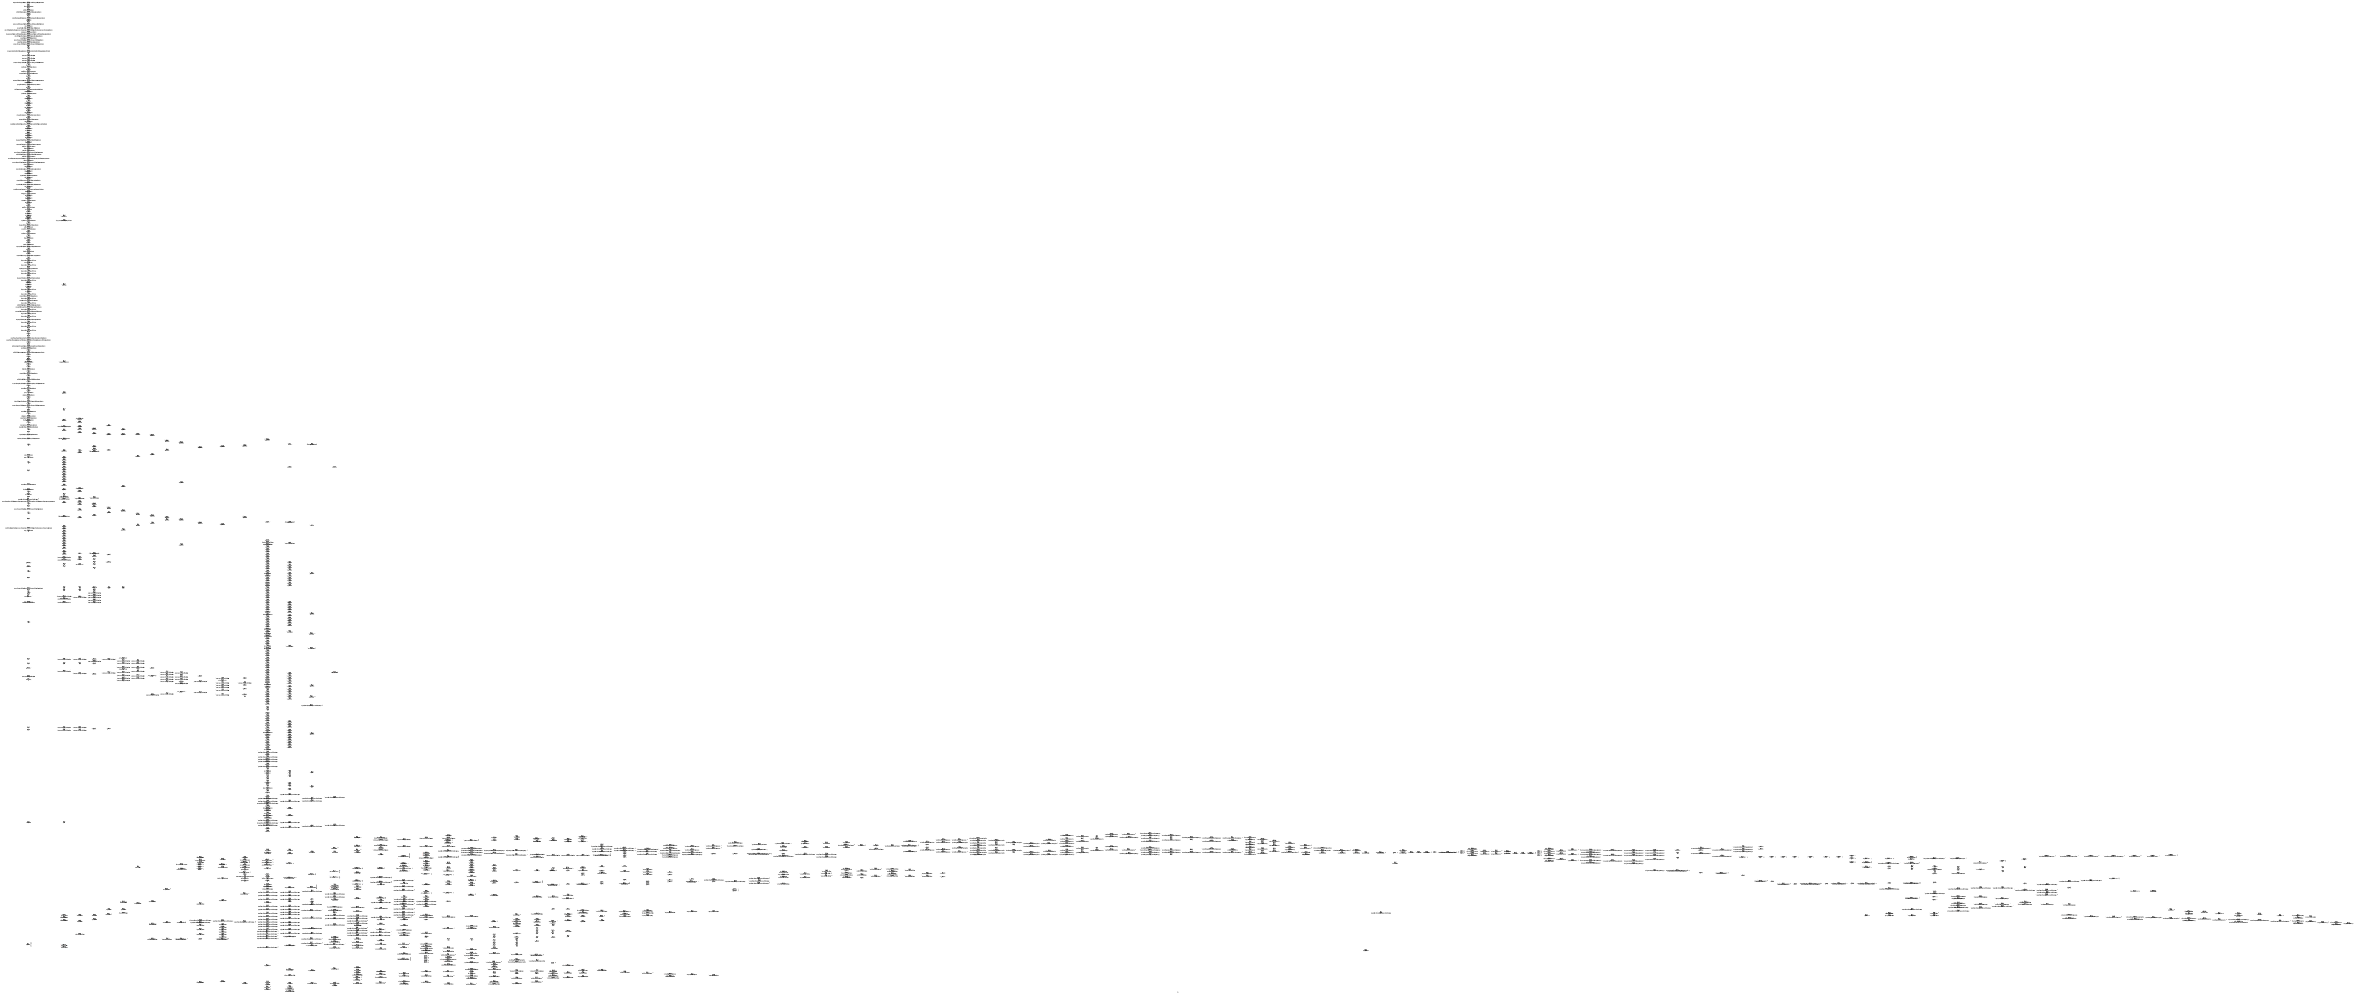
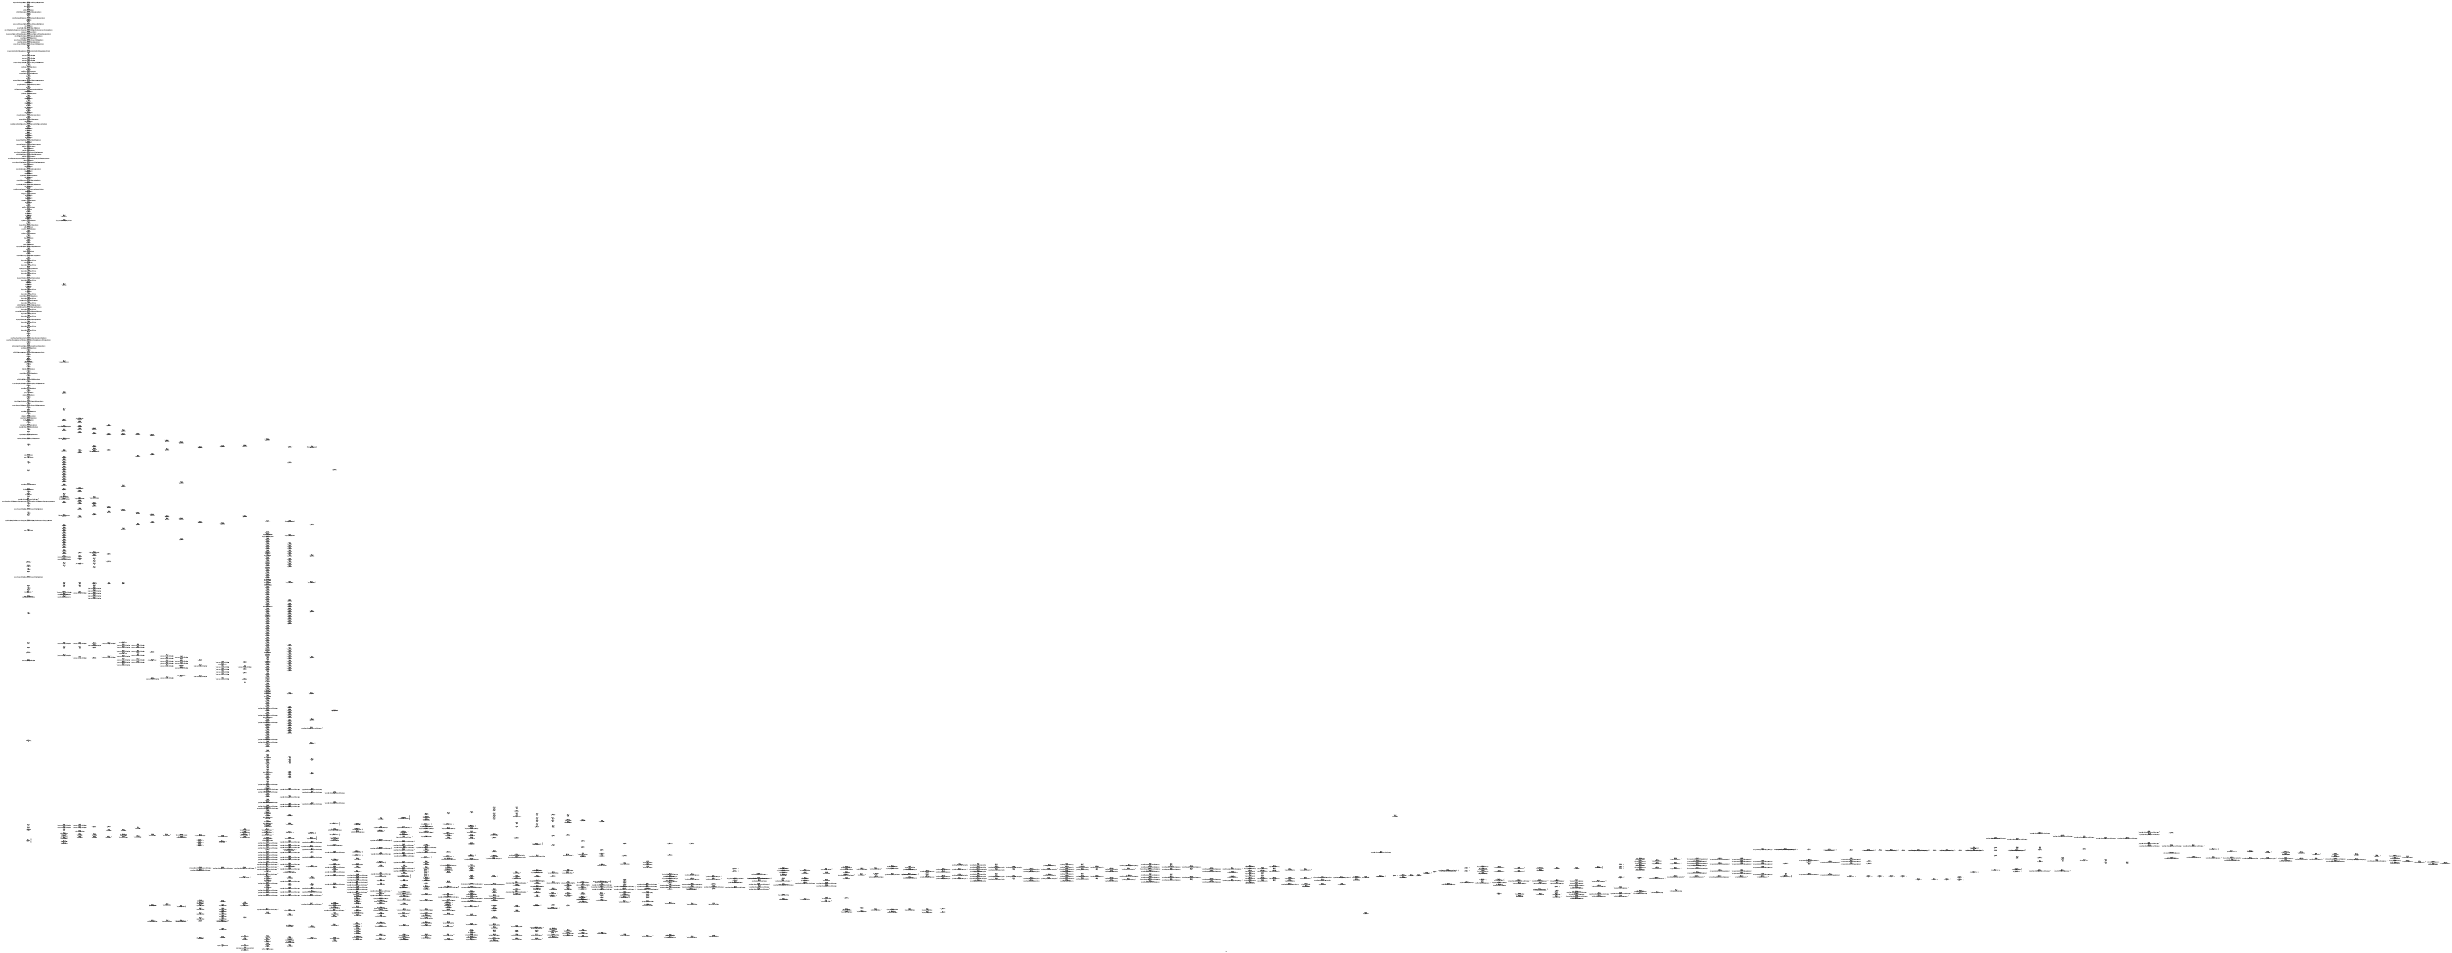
none -> (1577, 883)
